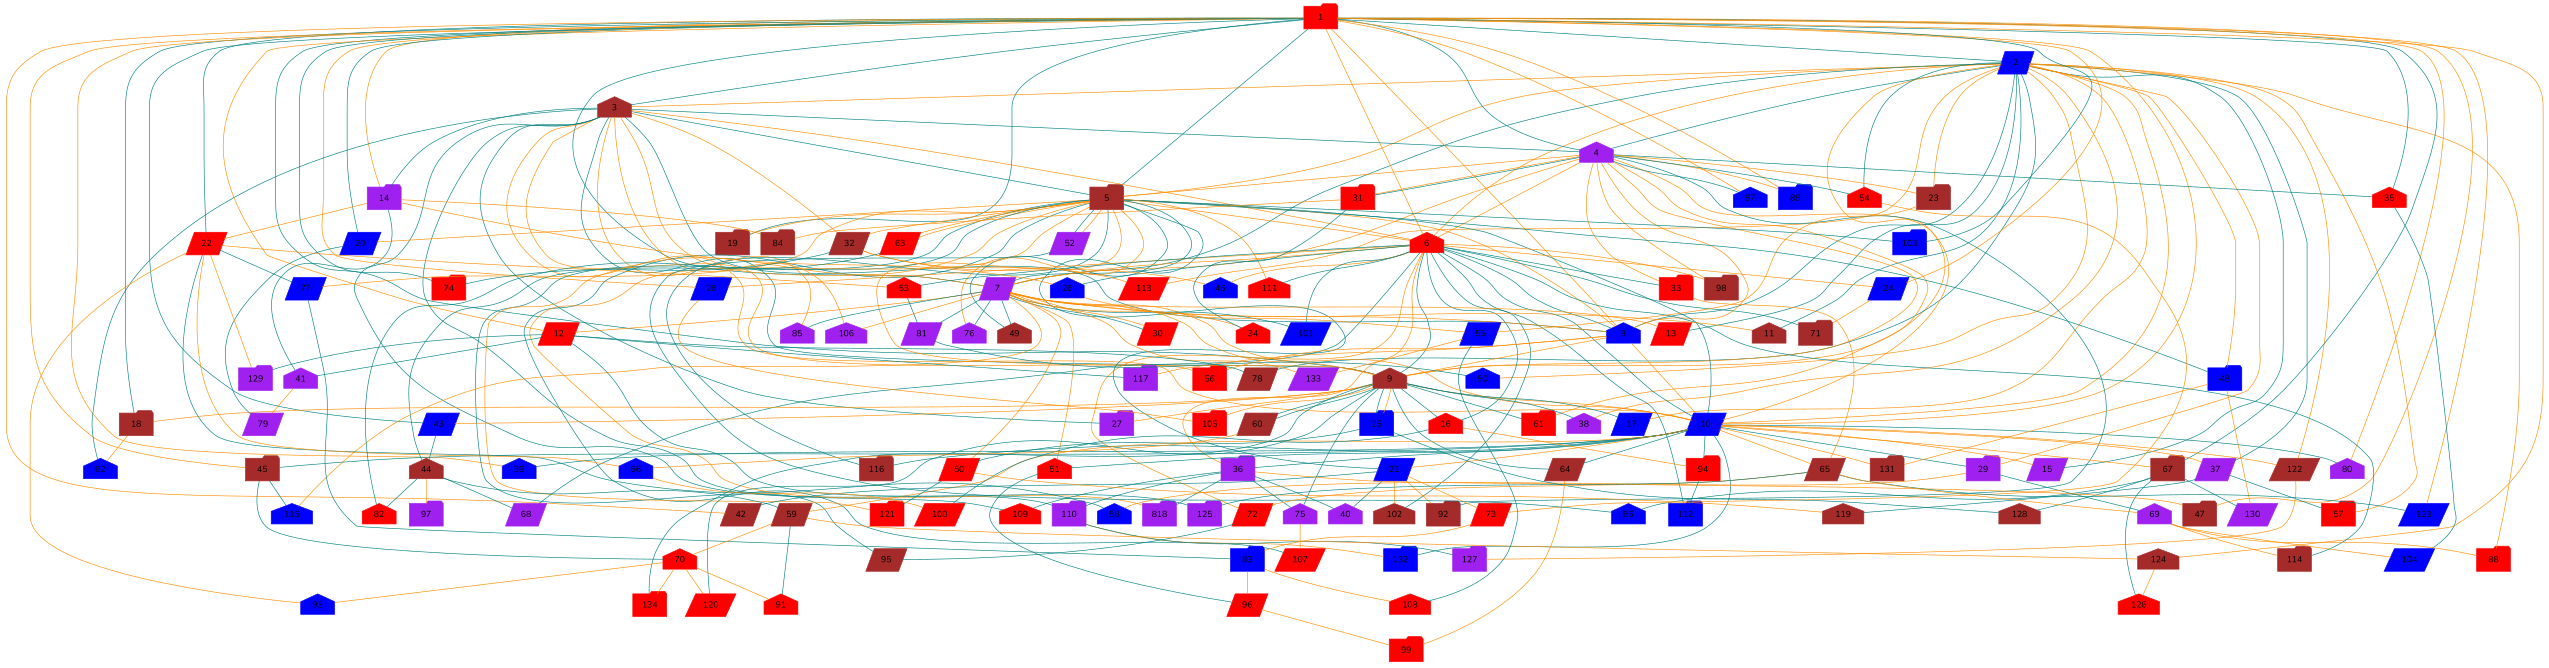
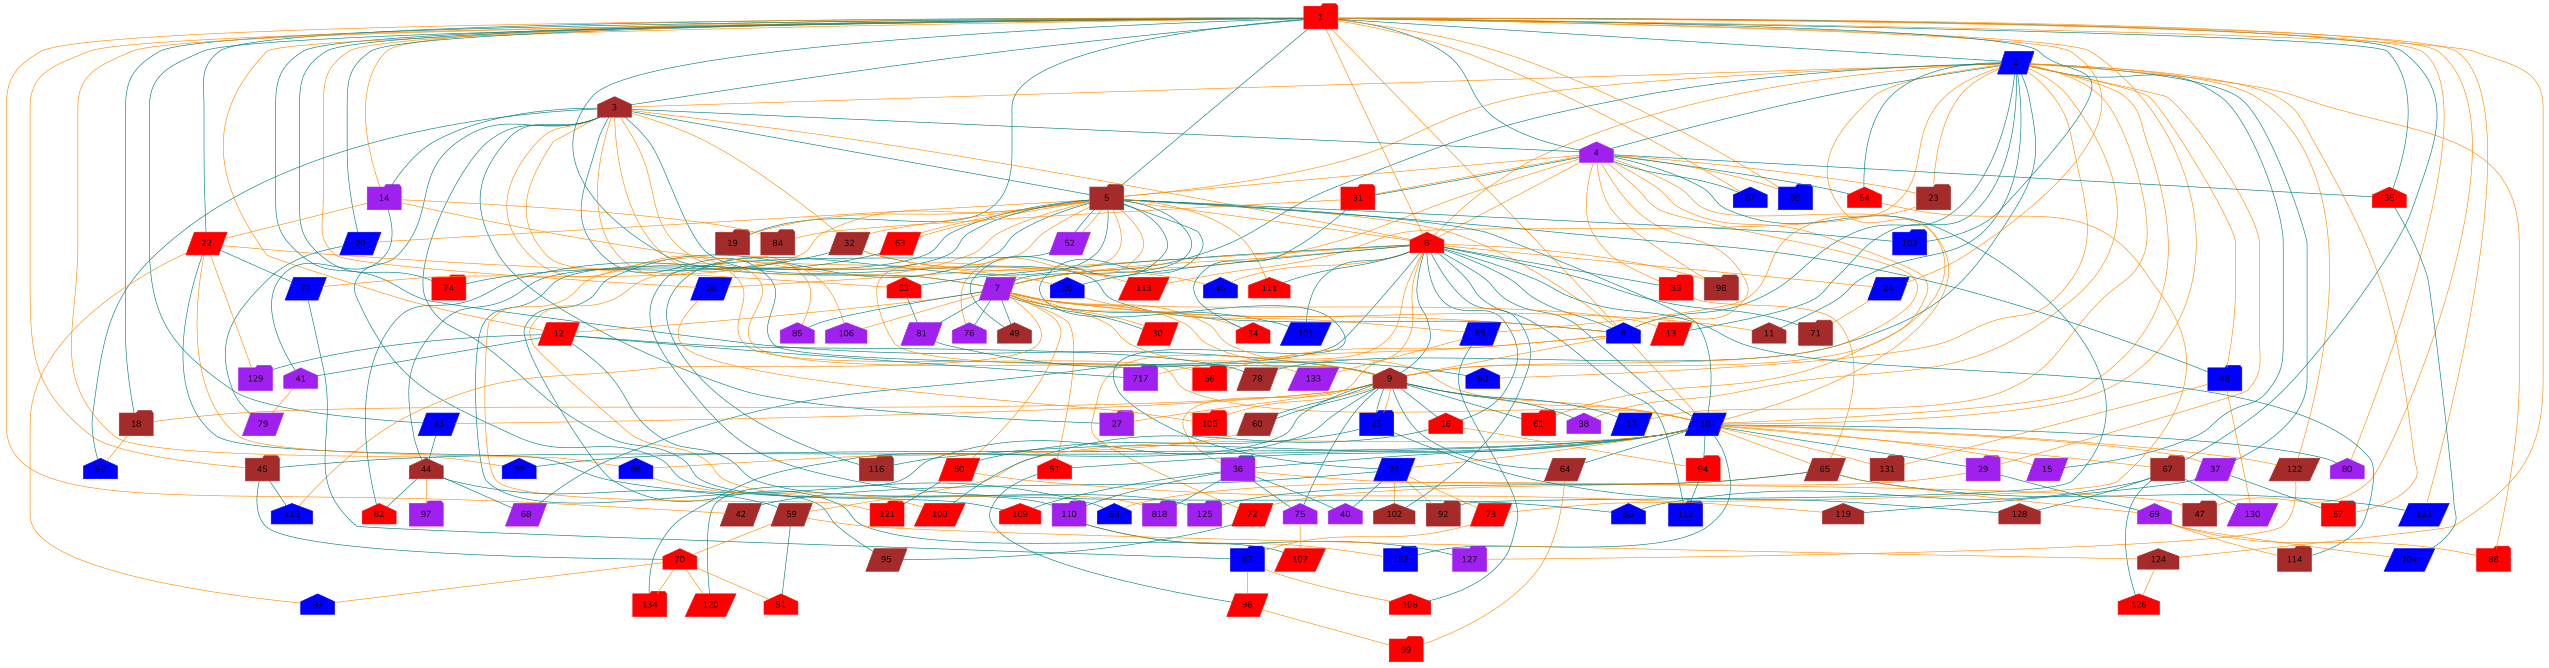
(1141, 379) -> (1141, 379)
